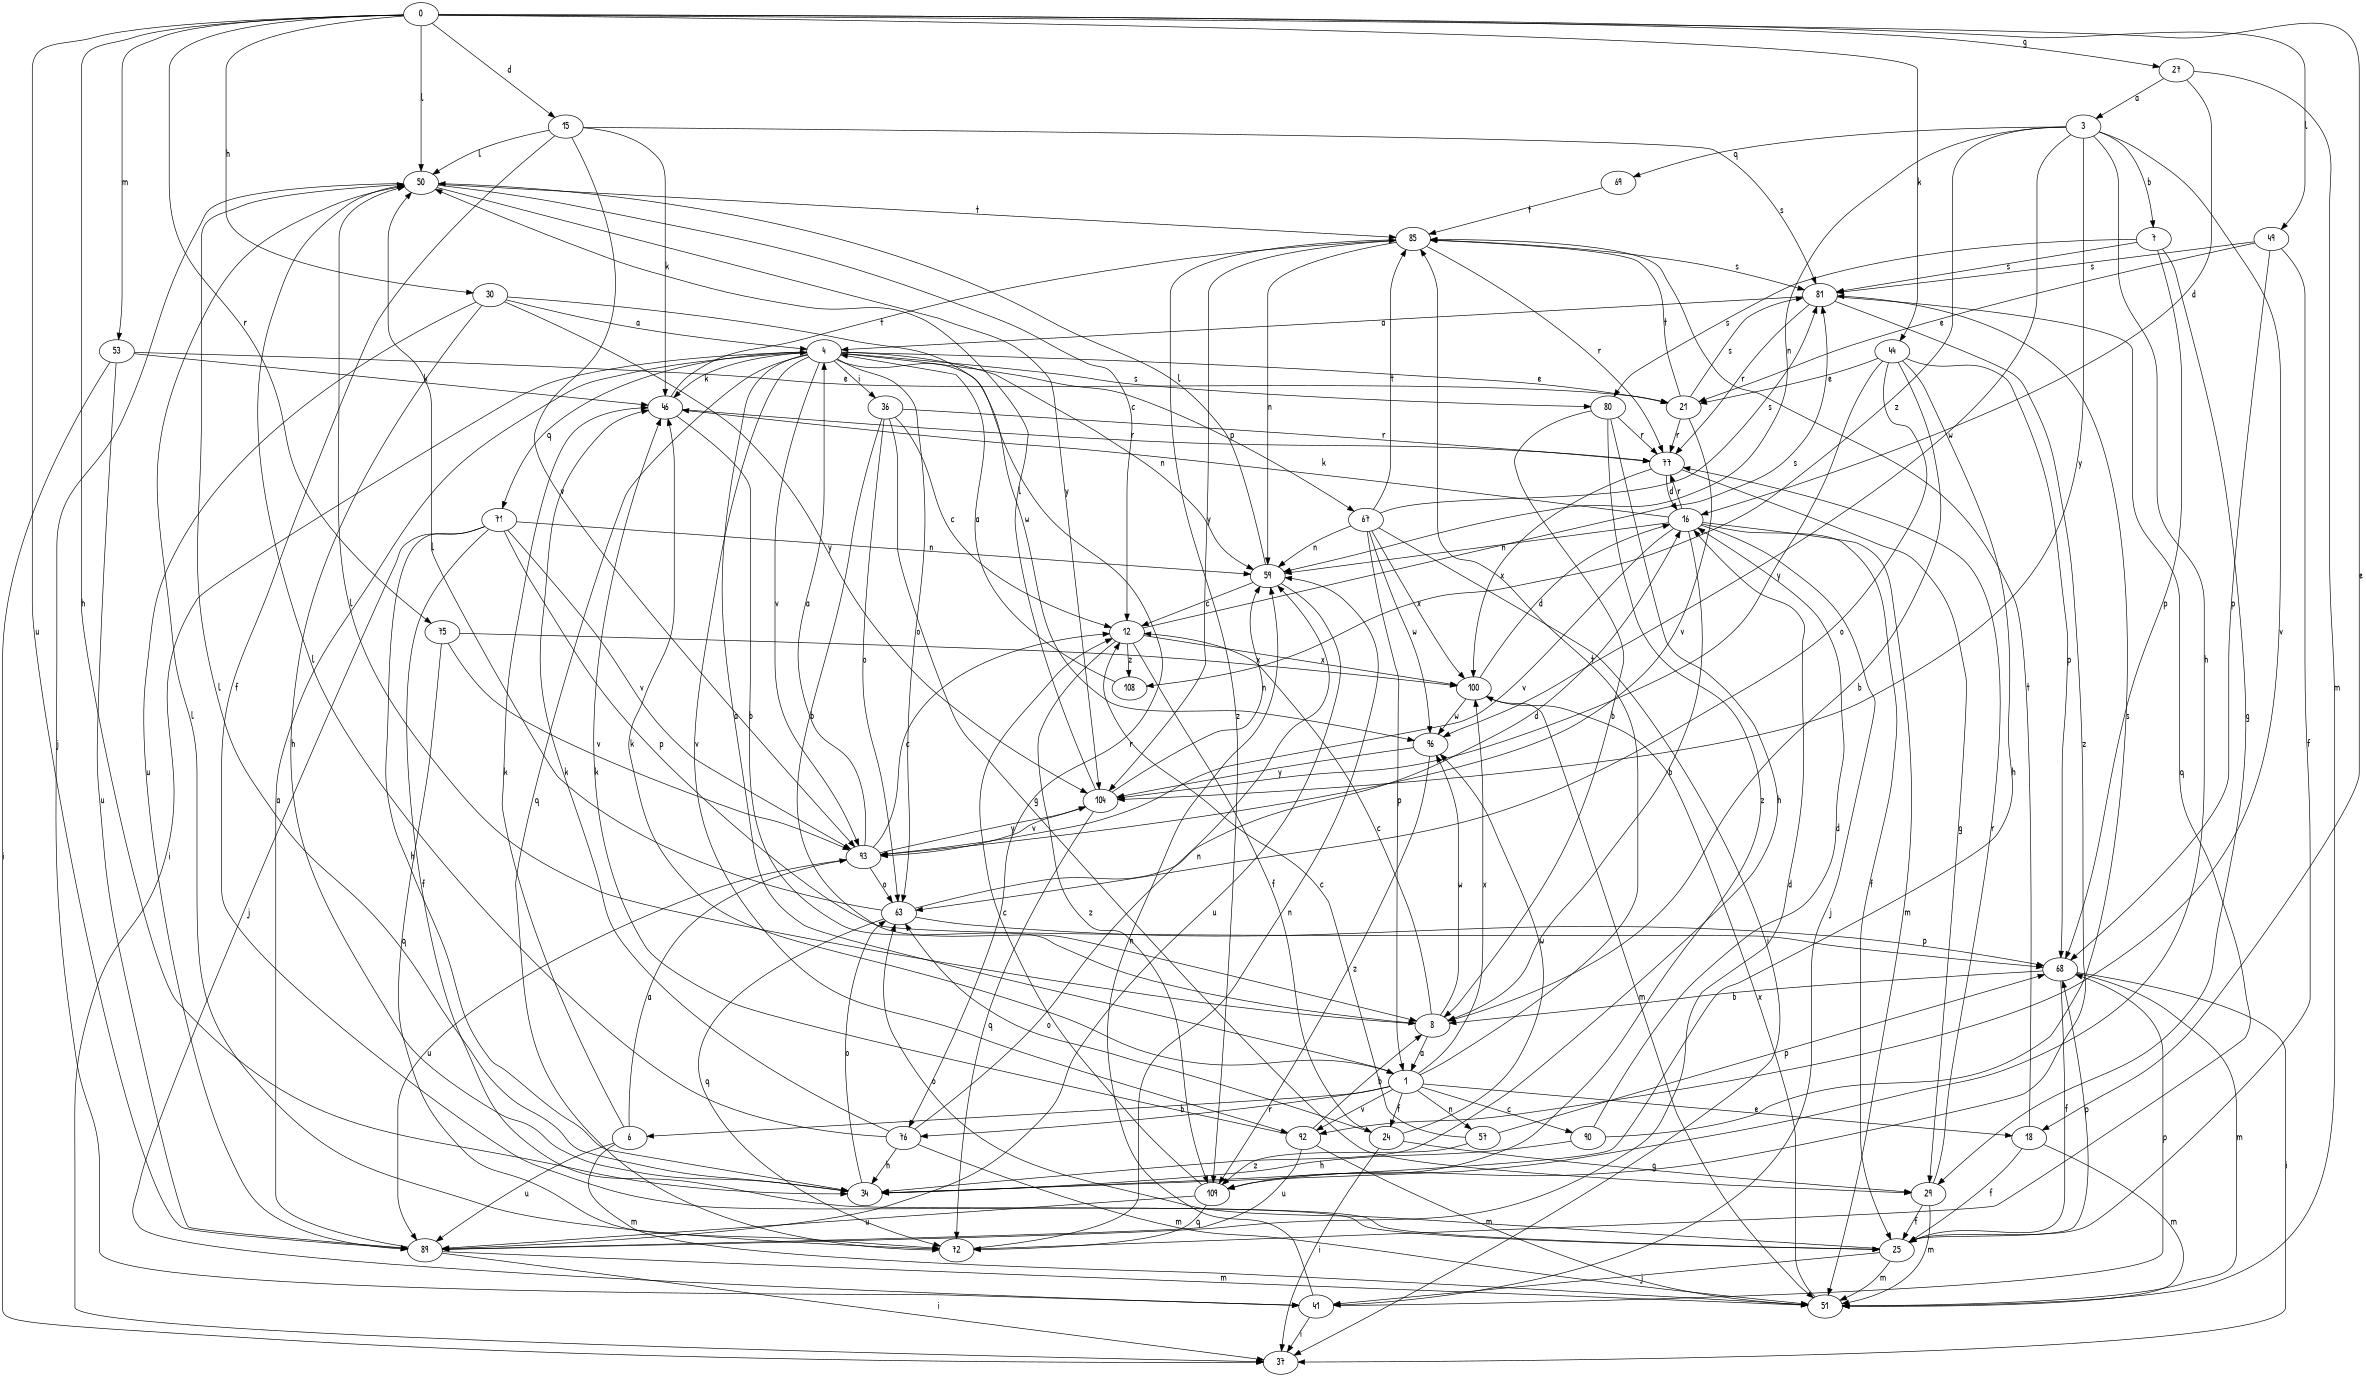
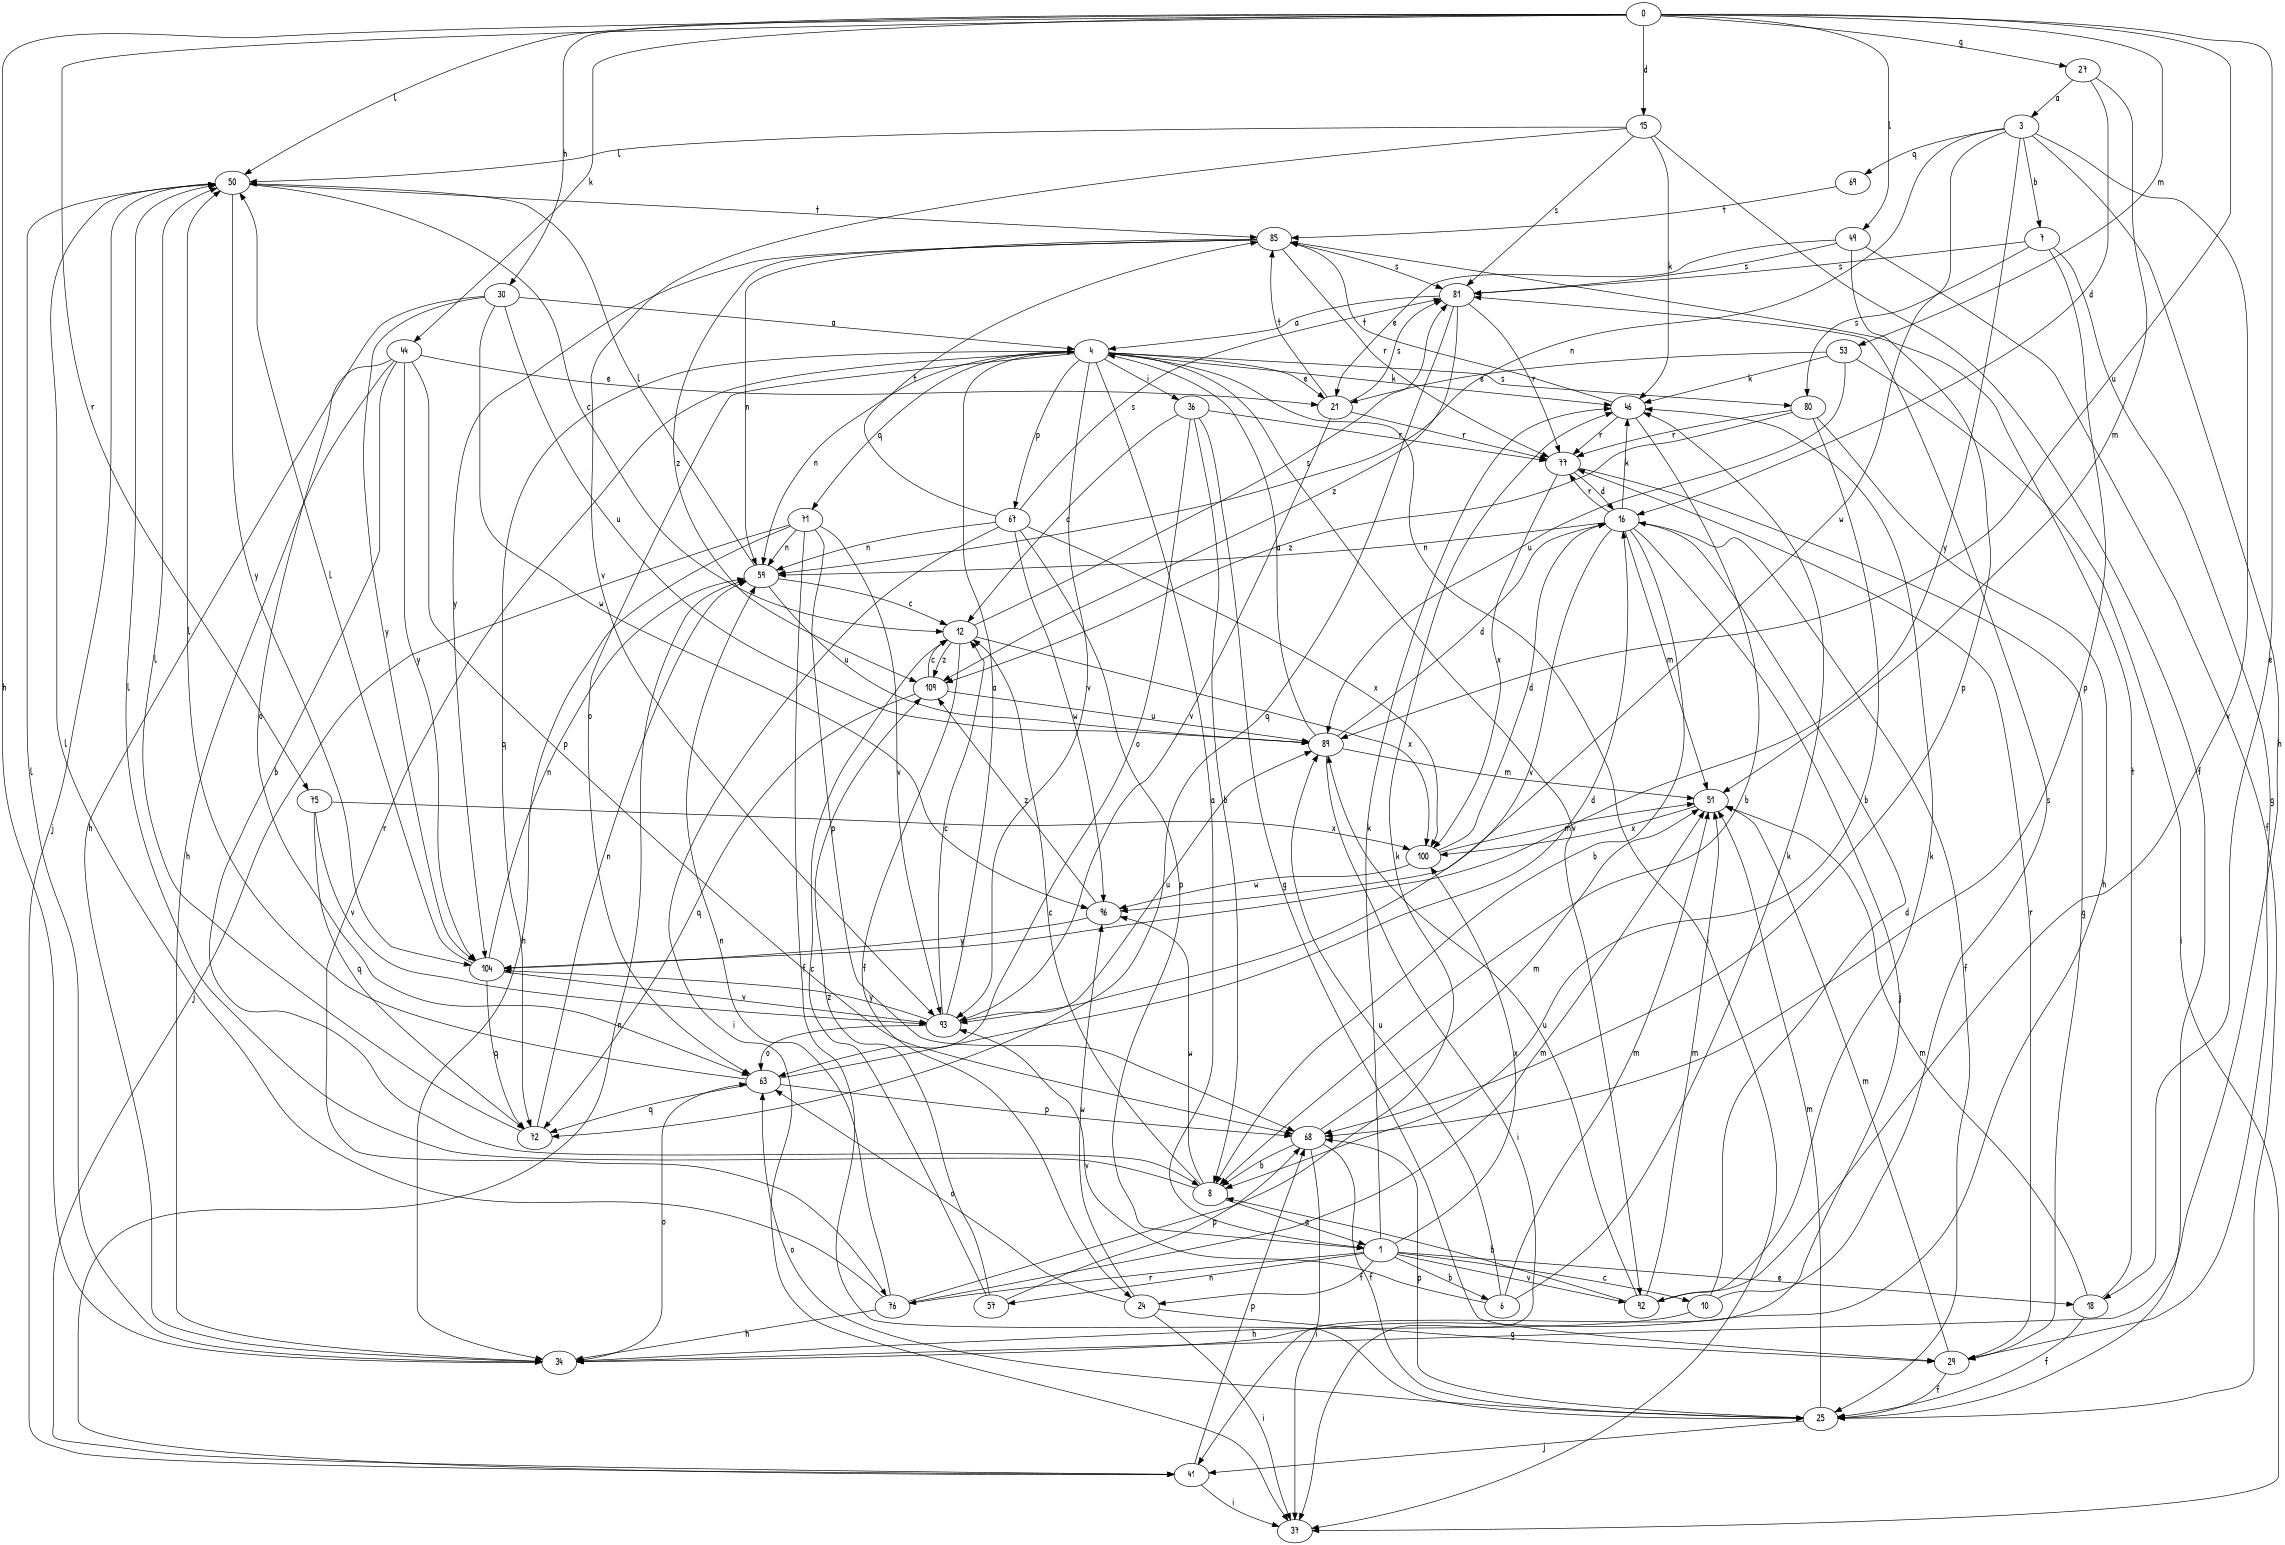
(1605, 680) -> none
(1130, 688) -> none
(650, 997) -> (1087, 1166)
(1588, 1138) -> (1705, 1307)
